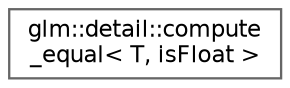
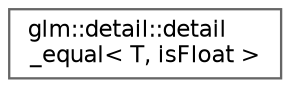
(145, 44) -> (145, 44)
